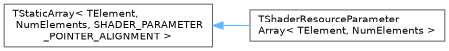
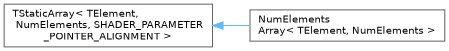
(347, 26) -> (347, 26)
